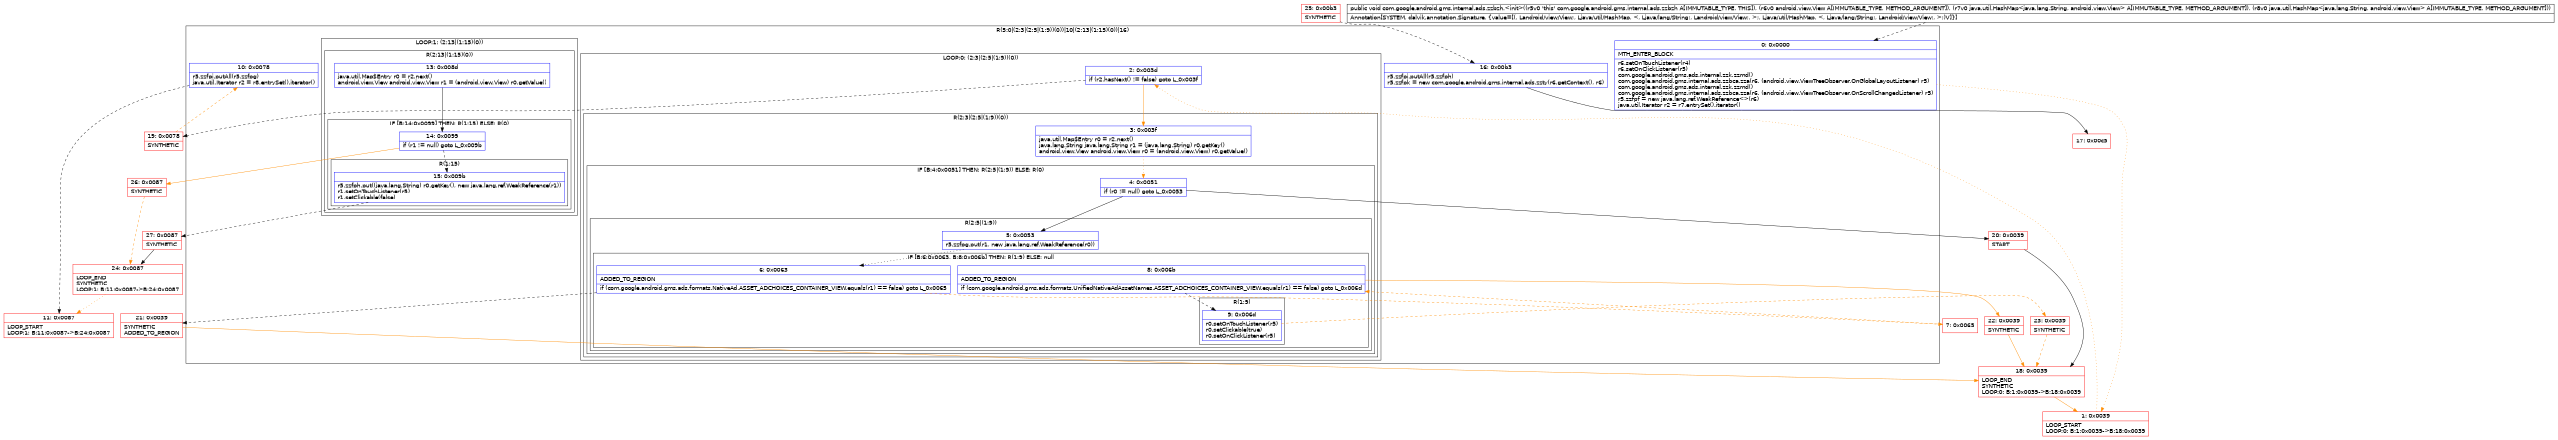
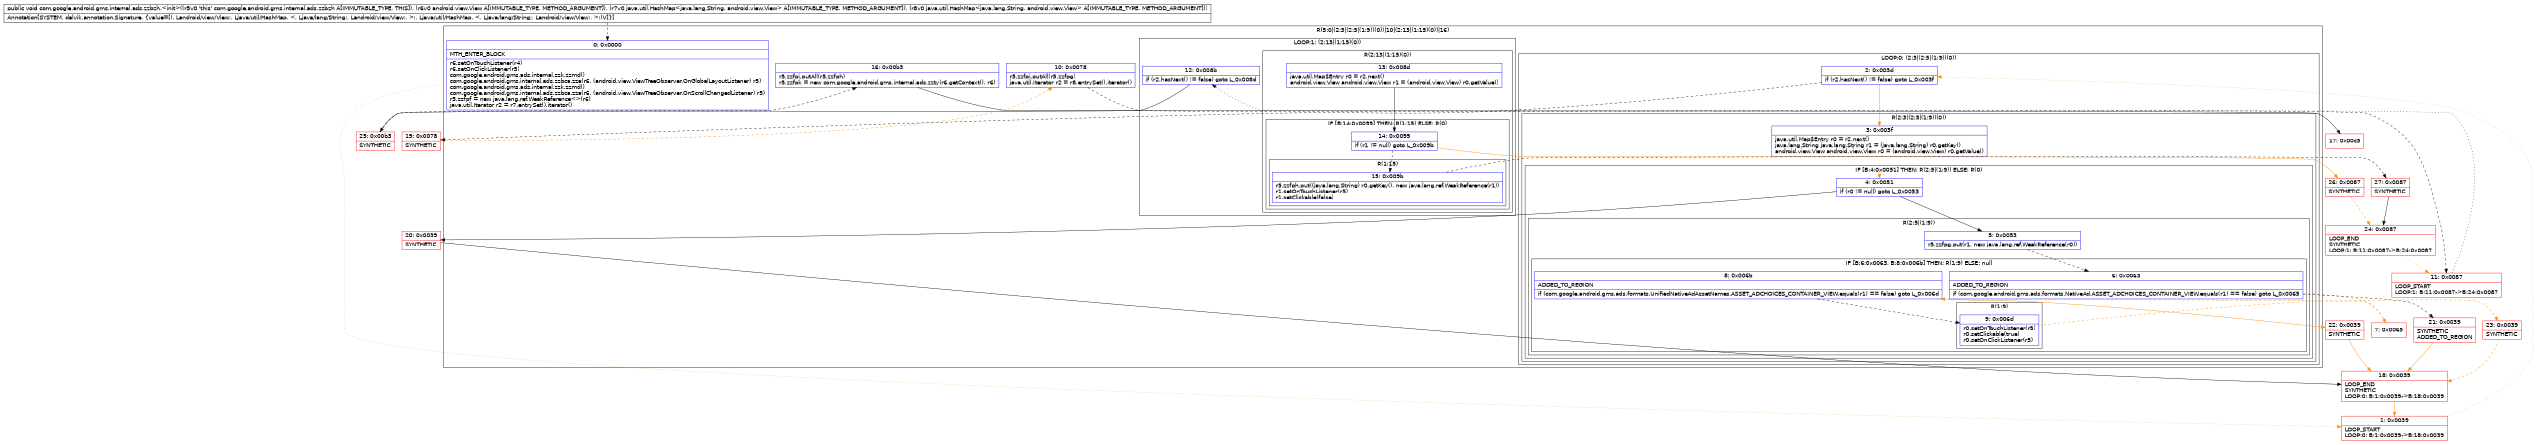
none -> (1201, 75)
(2001, 245) -> (421, 245)
(914, 257) -> (2060, 261)
